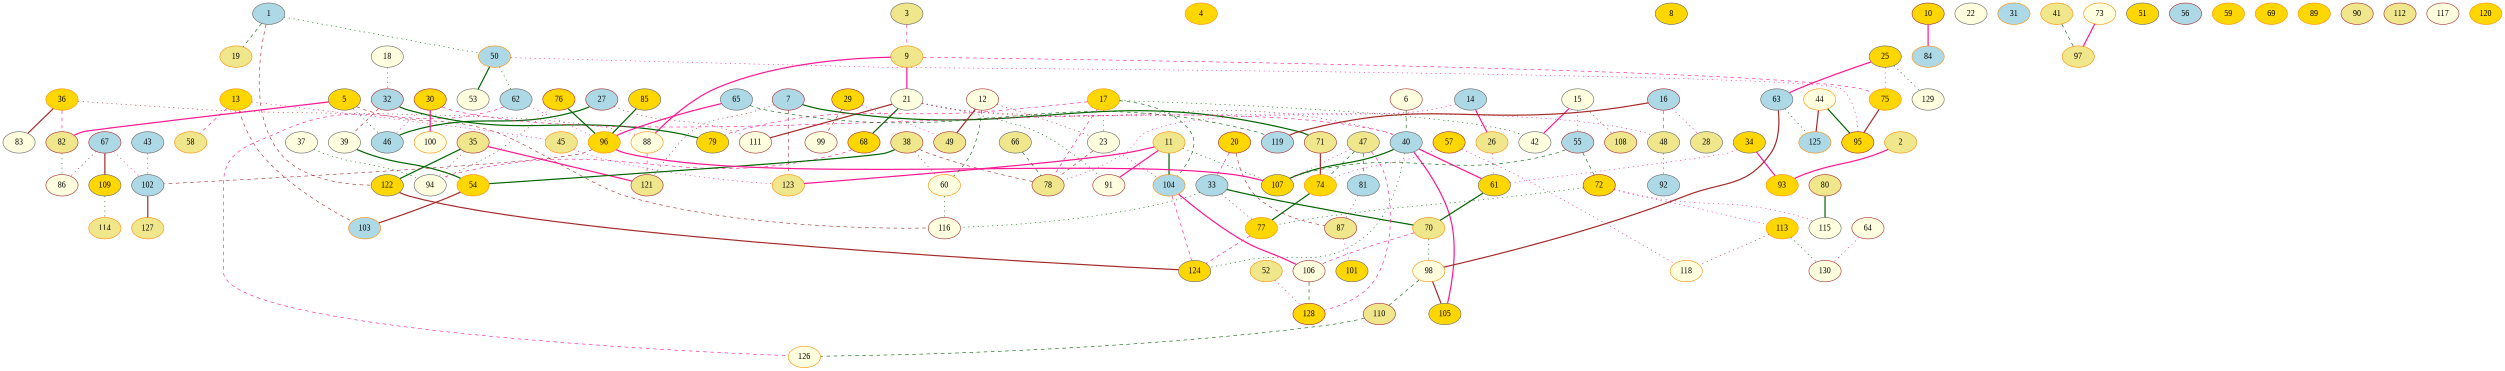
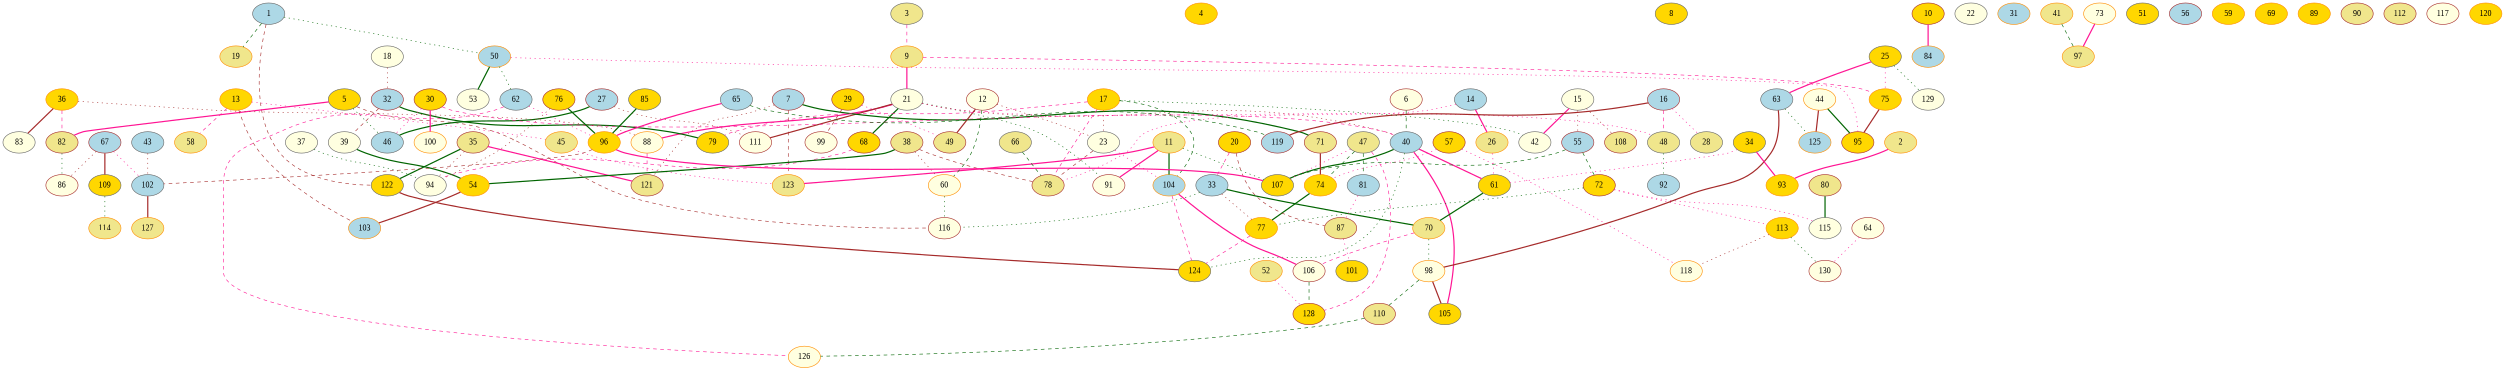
(765, 72) -> (777, 122)
